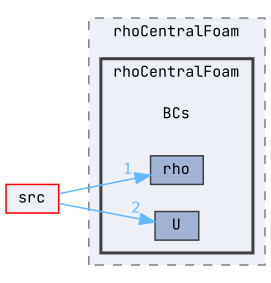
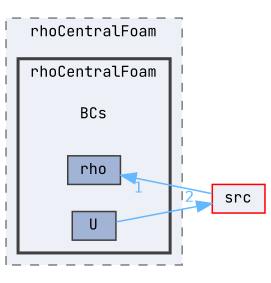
(112, 214) -> (157, 214)
